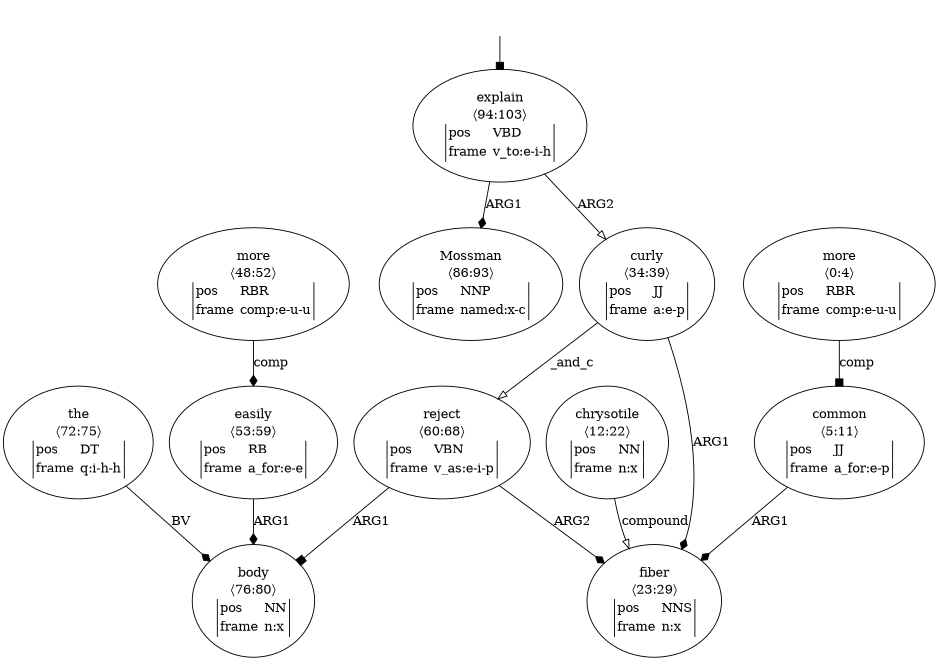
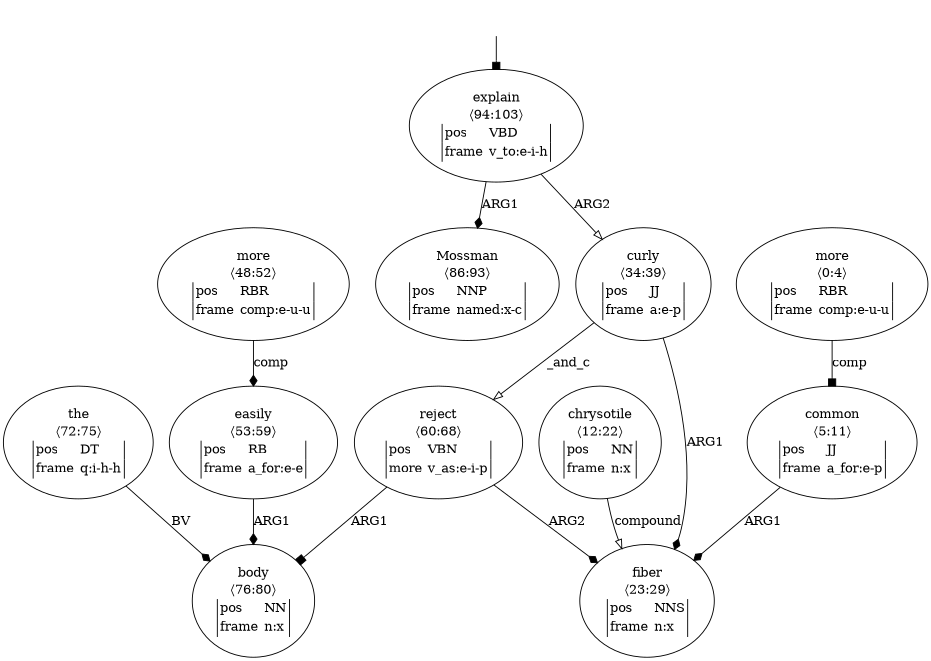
(409, 469) -> (406, 469)
